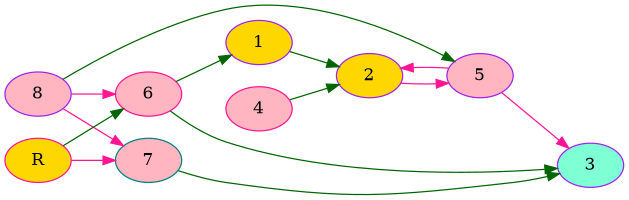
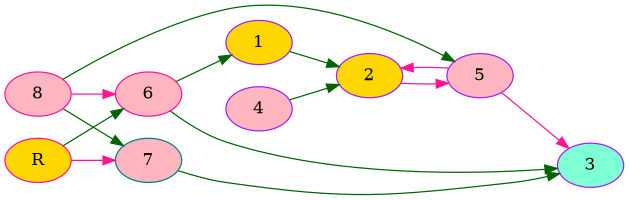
(38, 94) -> (38, 94)
(259, 109) -> (259, 109)
(86, 122) -> (86, 122)
